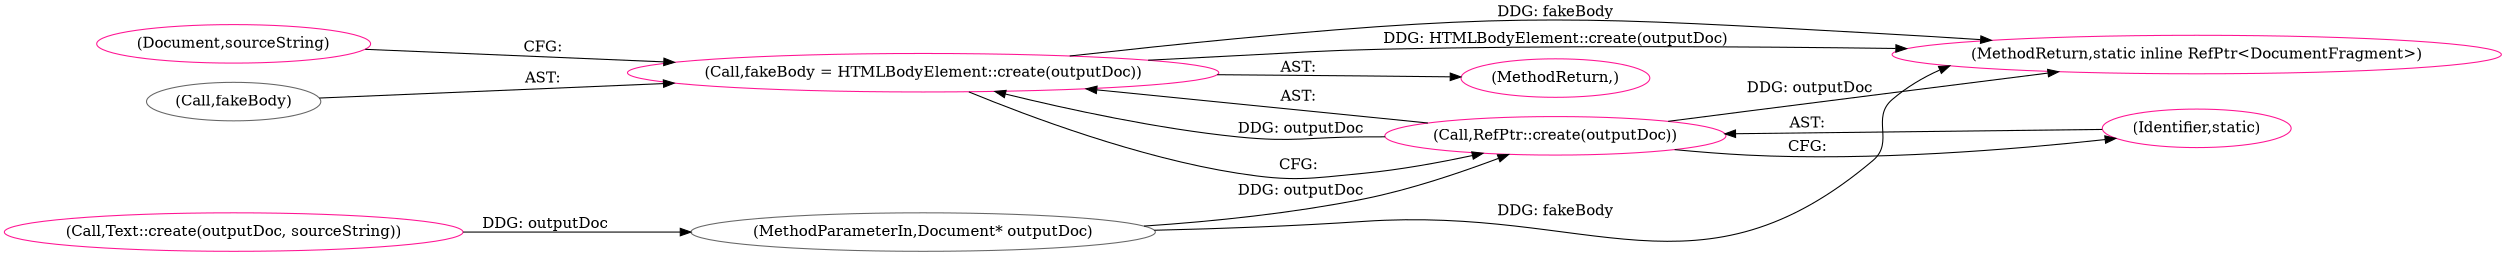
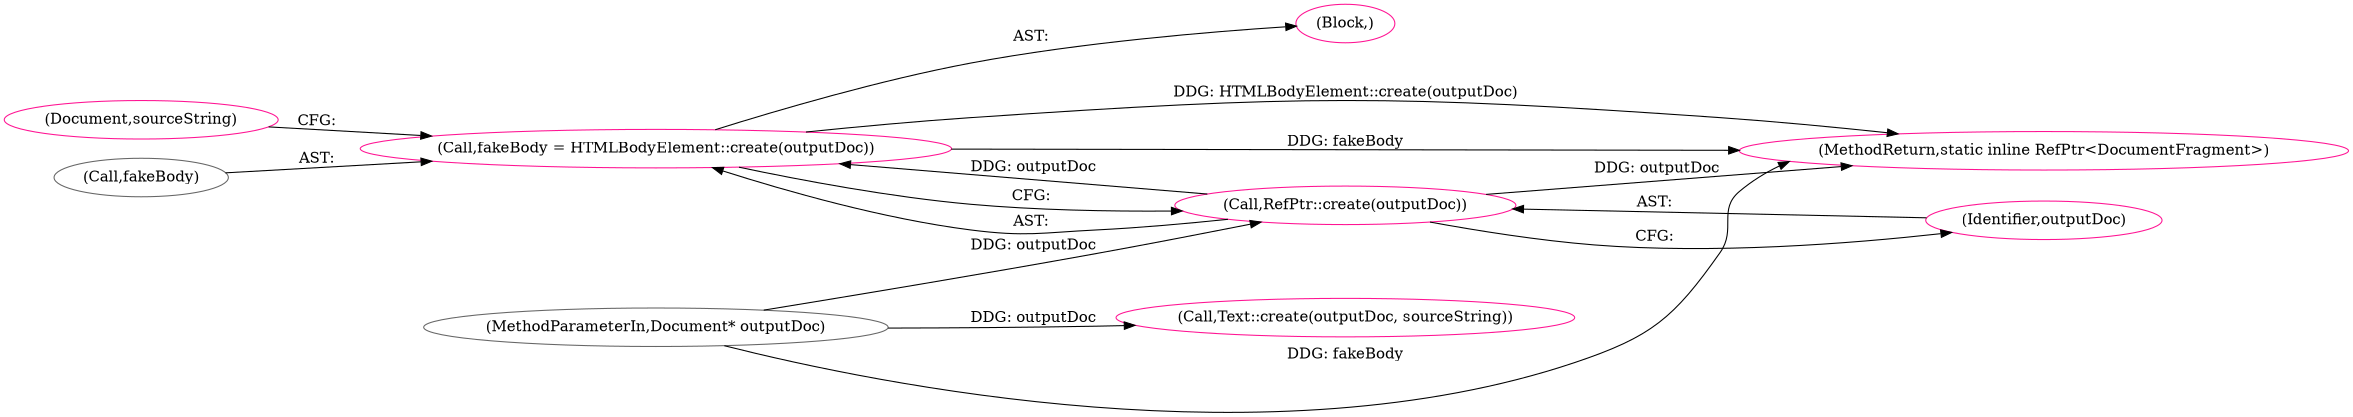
(1555, 78) -> (1345, 24)
(2197, 128) -> (2044, 220)
(572, 232) -> (1006, 327)
